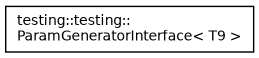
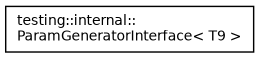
(130, 29) -> (130, 29)
